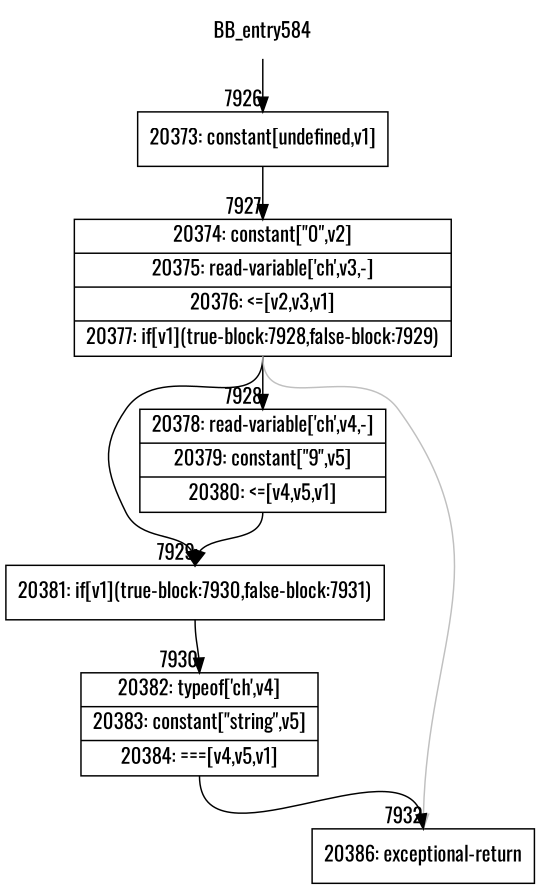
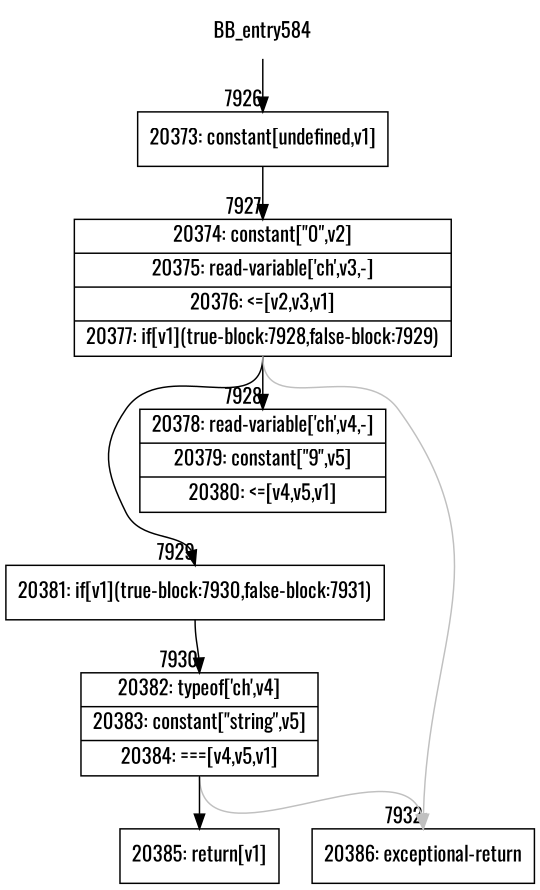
(236, 537) -> none
(304, 804) -> (304, 804)
none -> (199, 856)
